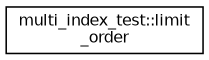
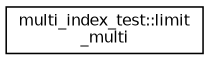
(105, 30) -> (105, 30)
